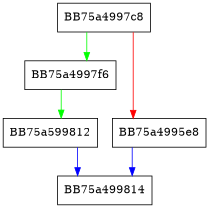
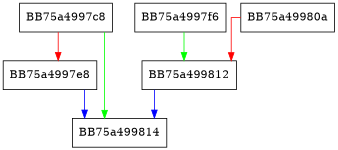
none -> (288, 18)
(87, 42) -> (105, 71)
(50, 133) -> (189, 75)
(159, 133) -> (50, 75)
